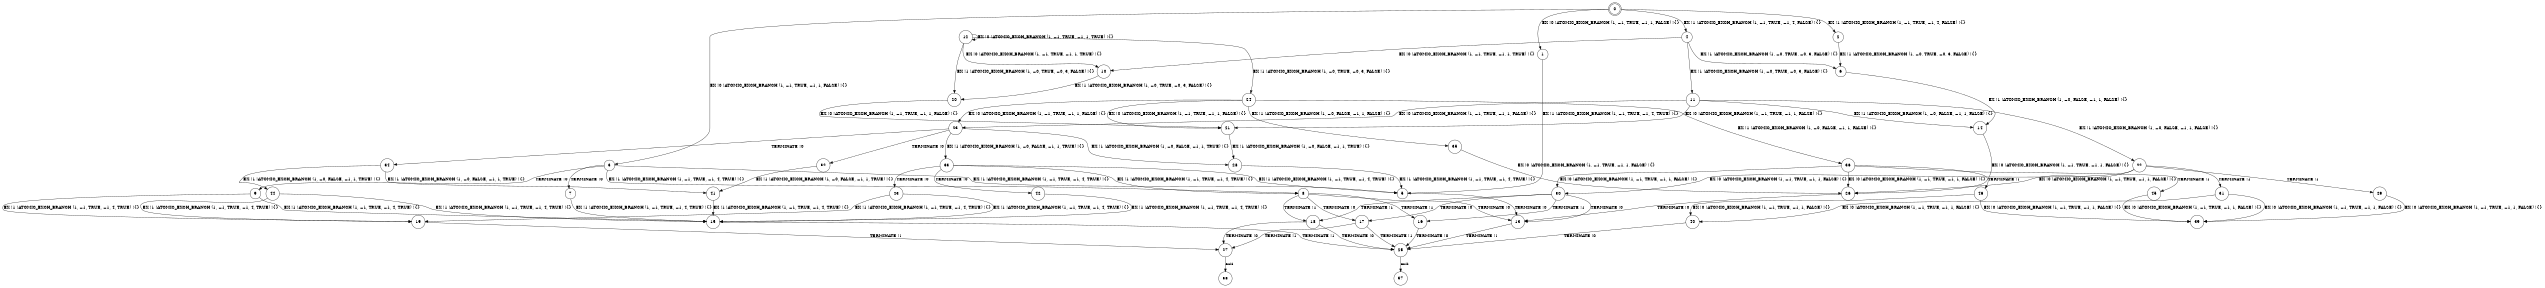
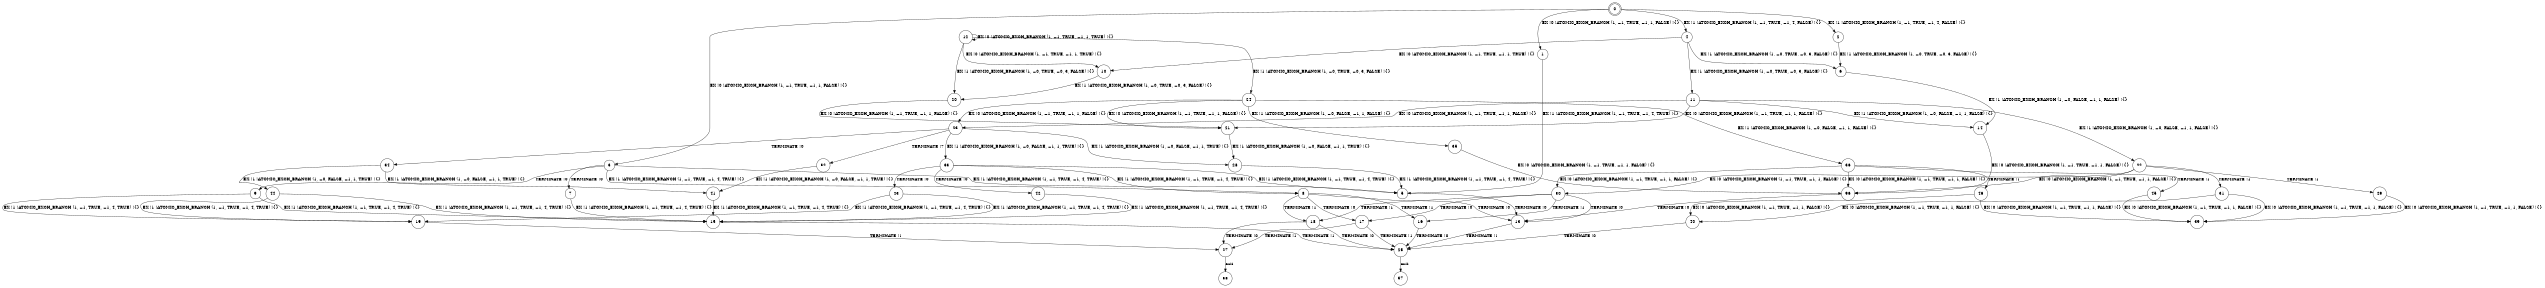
(928, 147) -> (928, 147)
(1848, 194) -> (1848, 194)
